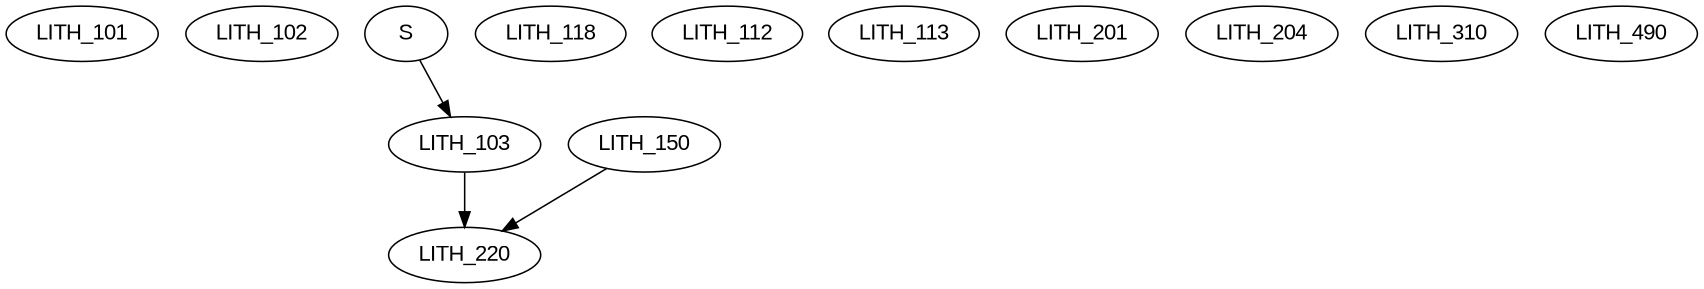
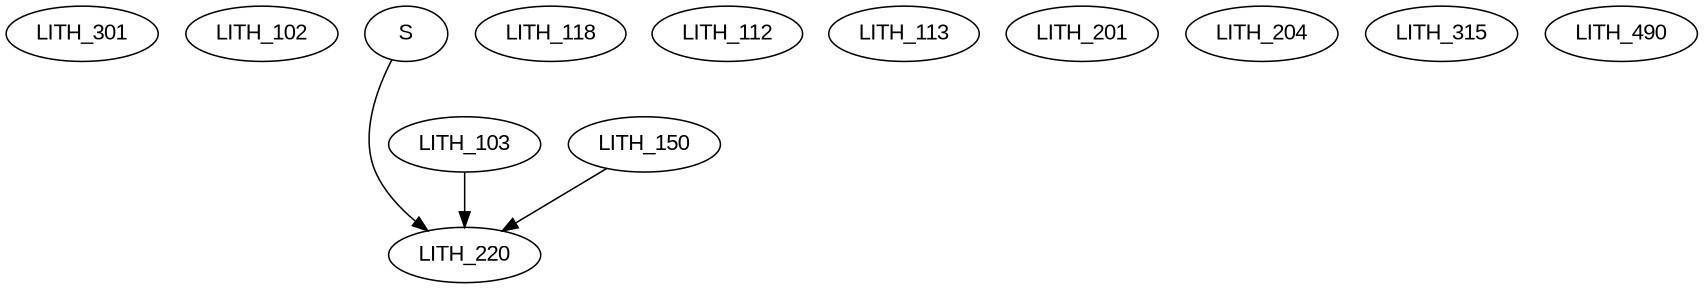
(82, 34) -> (82, 34)
(1442, 34) -> (1442, 34)
(431, 82) -> (370, 146)
